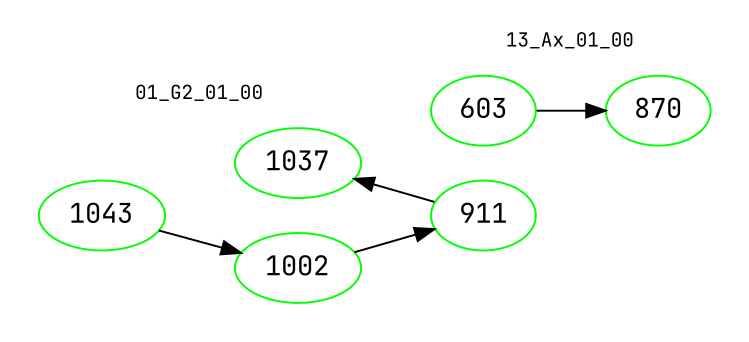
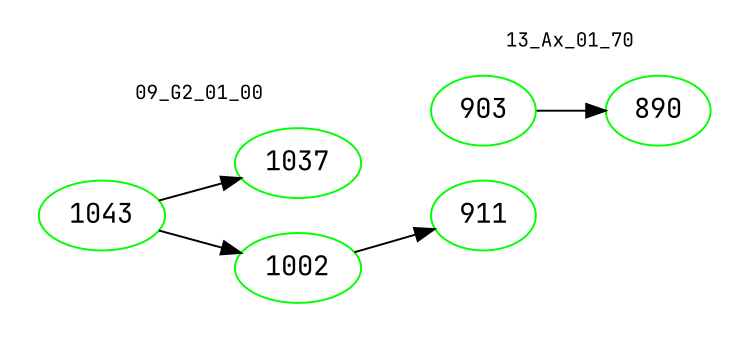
(571, 42) -> (571, 42)
(200, 94) -> (200, 94)
(483, 111) -> (483, 111)
(658, 111) -> (658, 111)
(403, 193) -> (191, 192)
